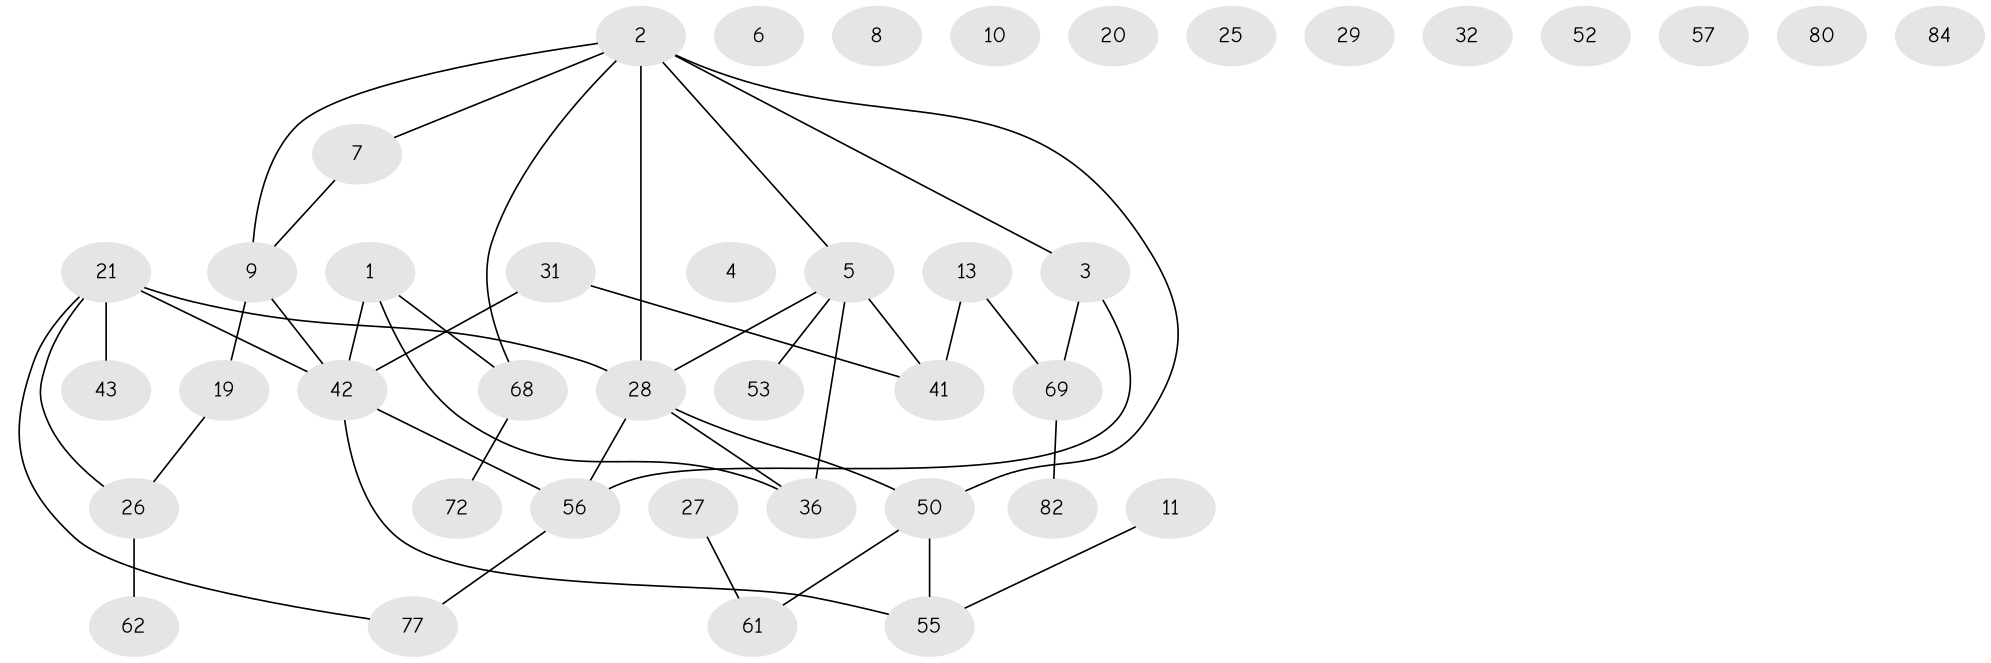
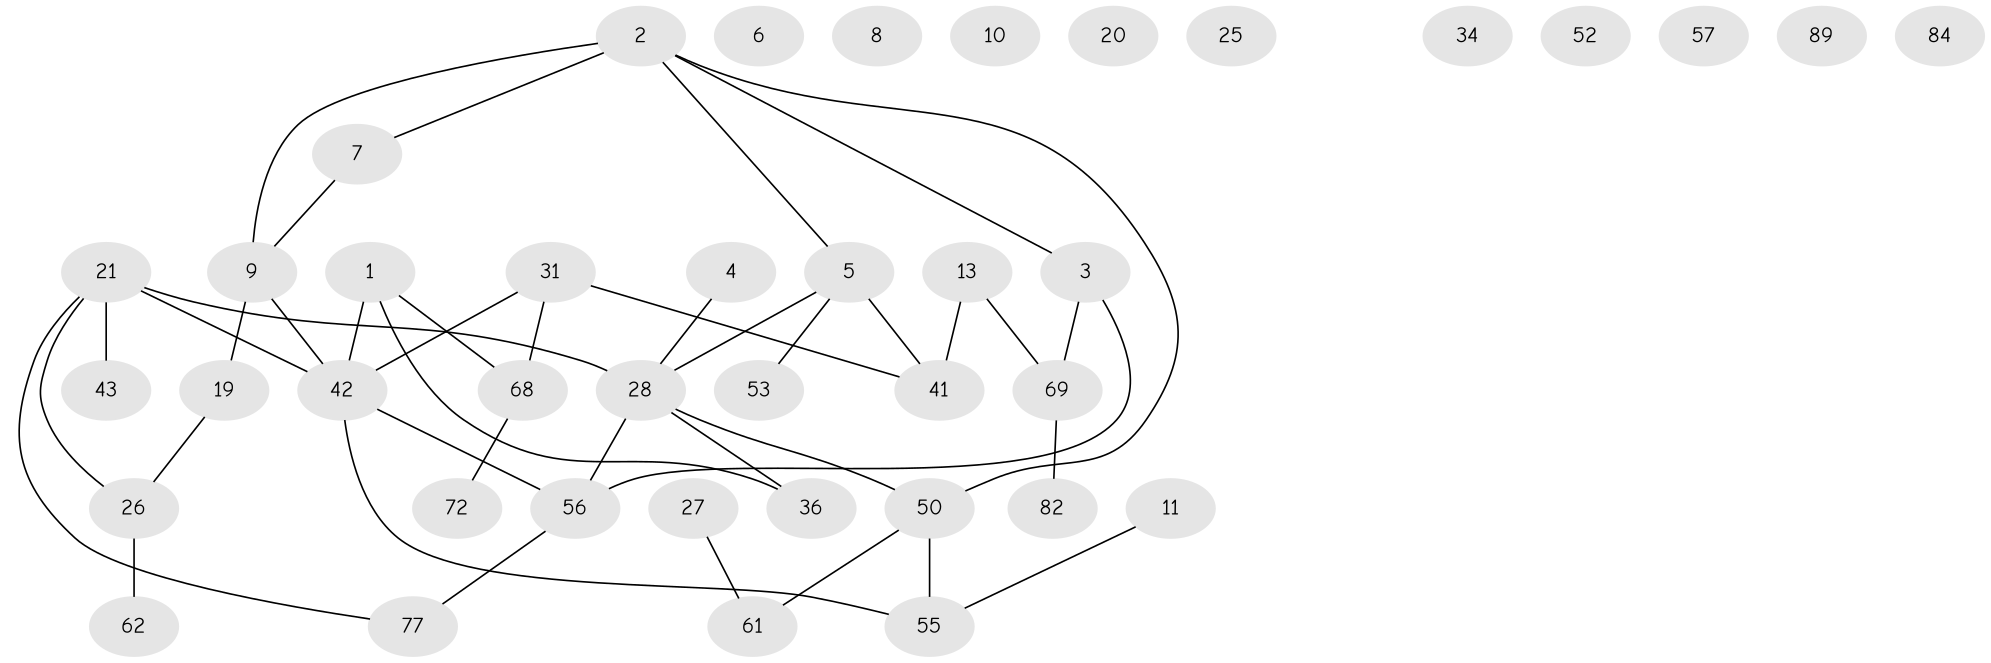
(1350, 36) -> none
(1468, 36) -> (1468, 36)
(1822, 36) -> (1822, 36)
(511, 197) -> (537, 331)
(641, 213) -> (686, 331)
(830, 390) -> none
